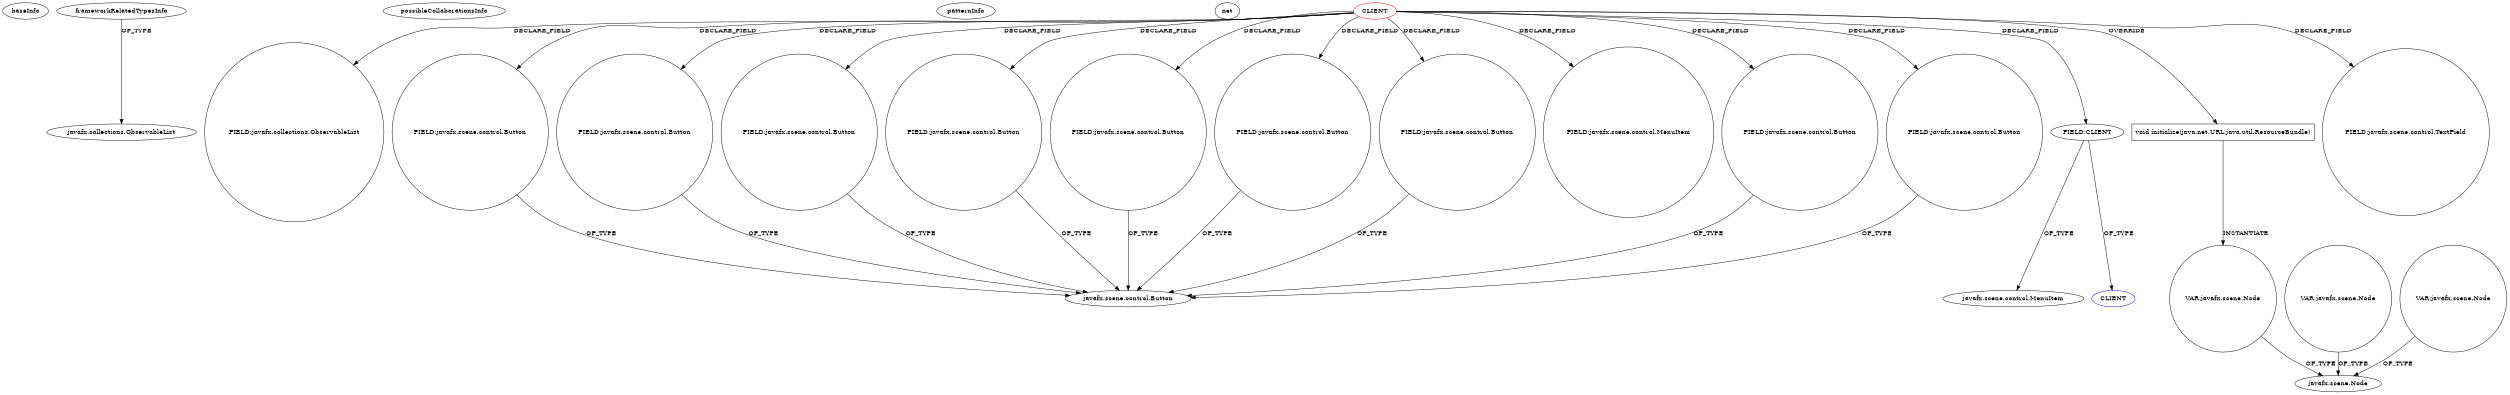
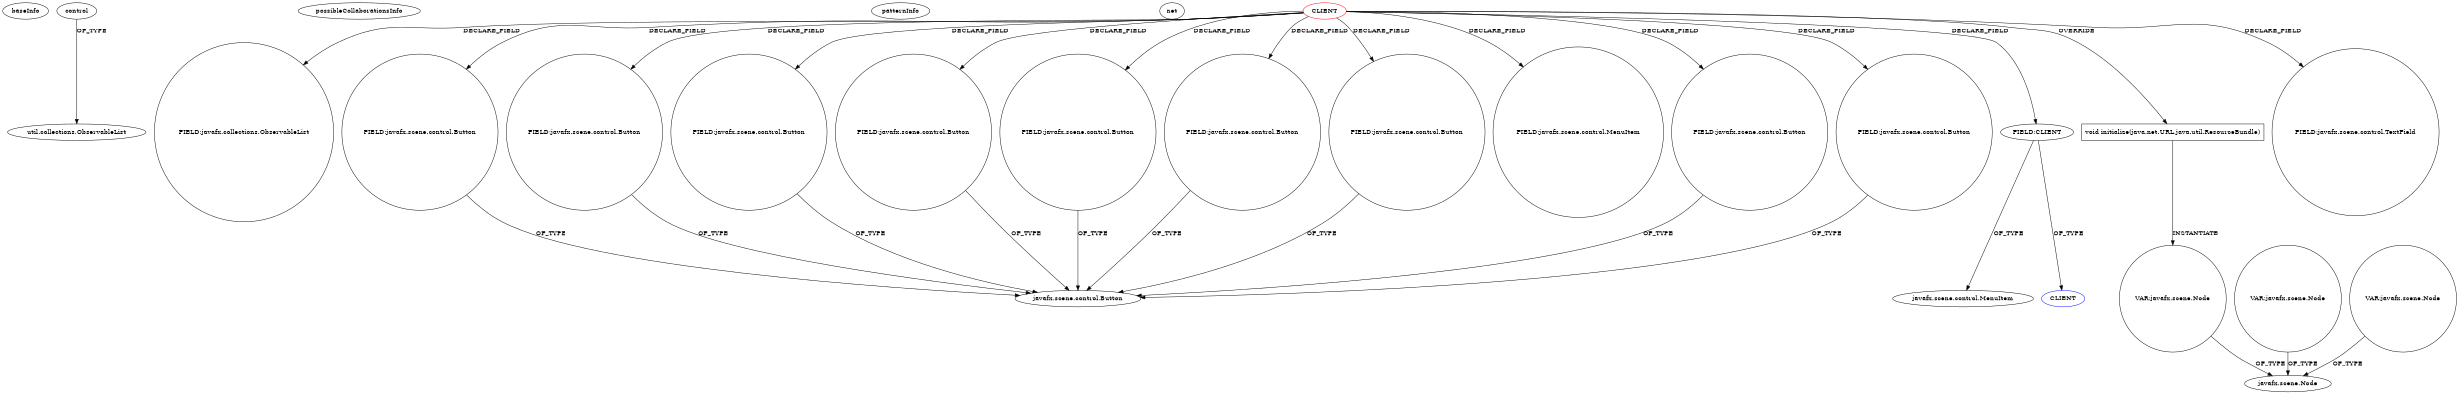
(122, 11) -> (77, 11)
(122, 132) -> (77, 132)
